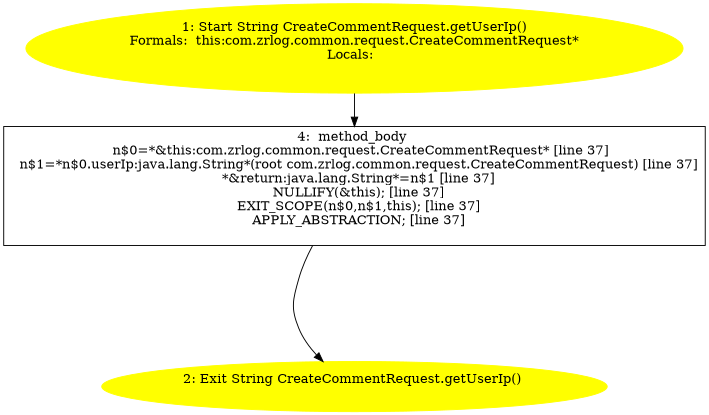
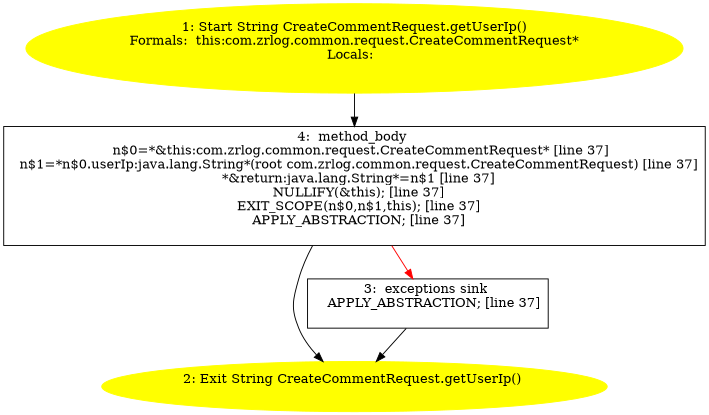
none -> (428, 304)
